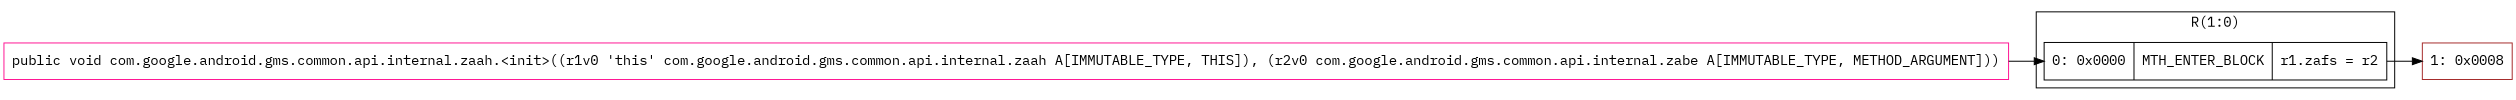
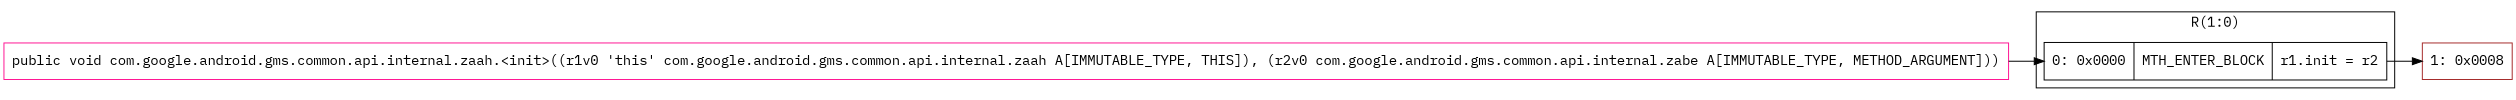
(2330, 61) -> (2330, 61)
